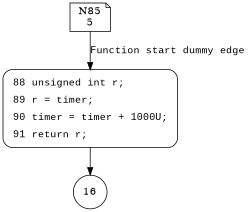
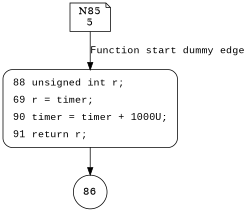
(19, 100) -> (19, 100)
(90, 192) -> (90, 192)
